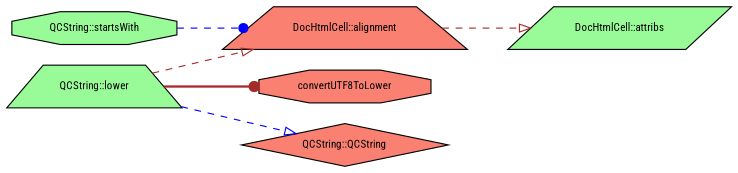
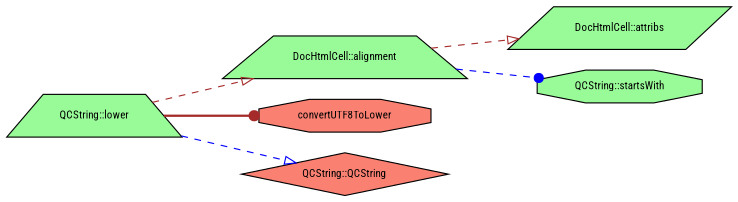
(208, 28) -> (495, 73)
(345, 28) -> (345, 57)
